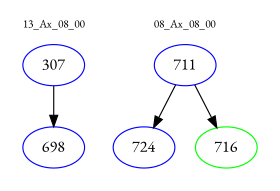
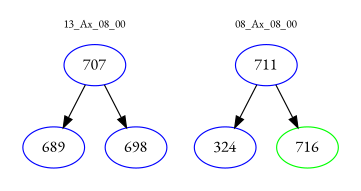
(54, 65) -> (95, 65)
none -> (54, 147)
(144, 147) -> (225, 147)
